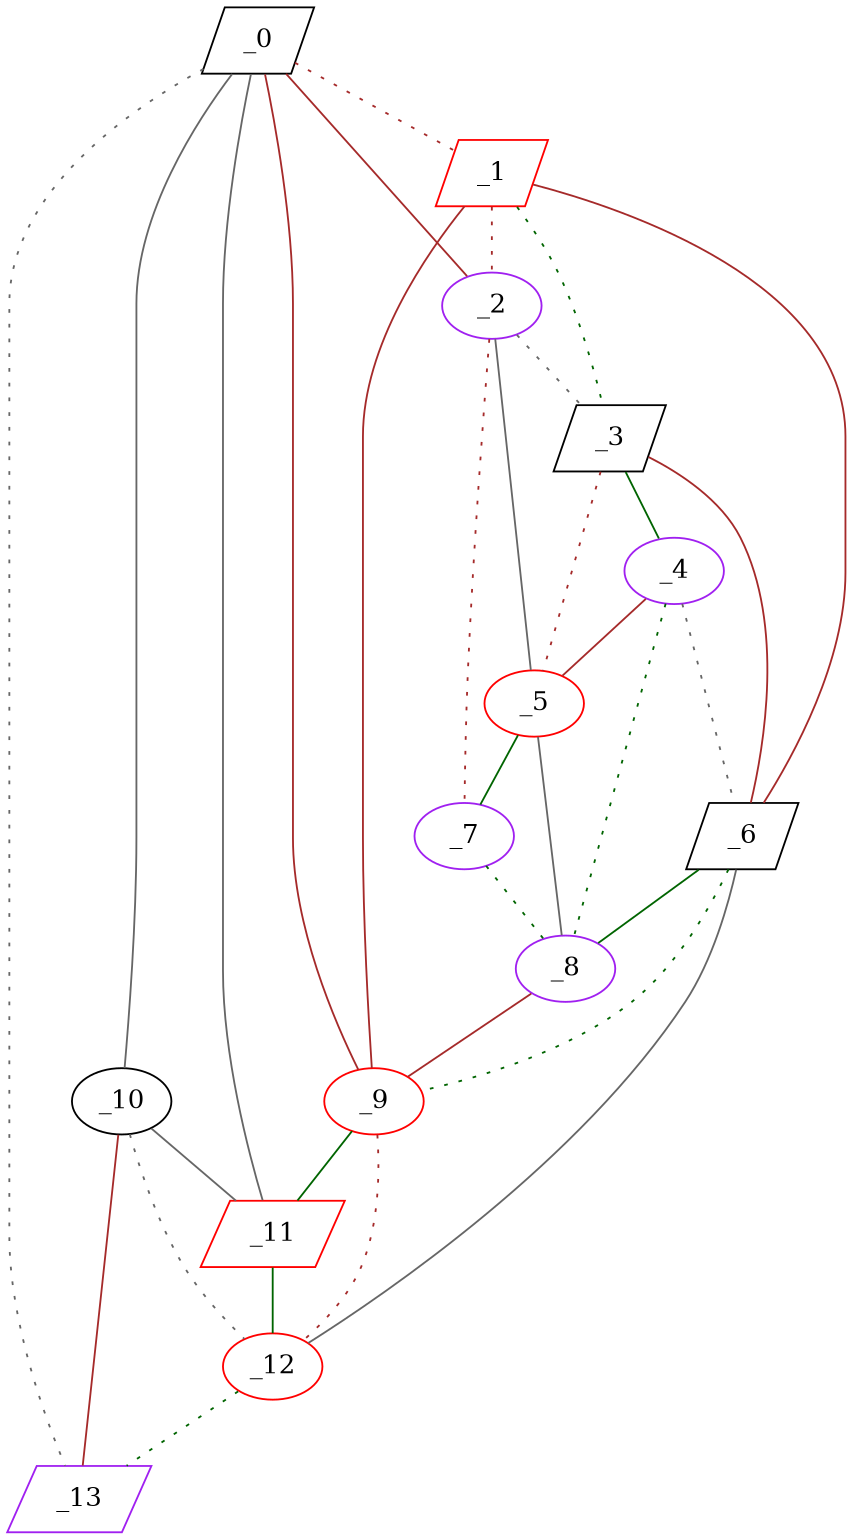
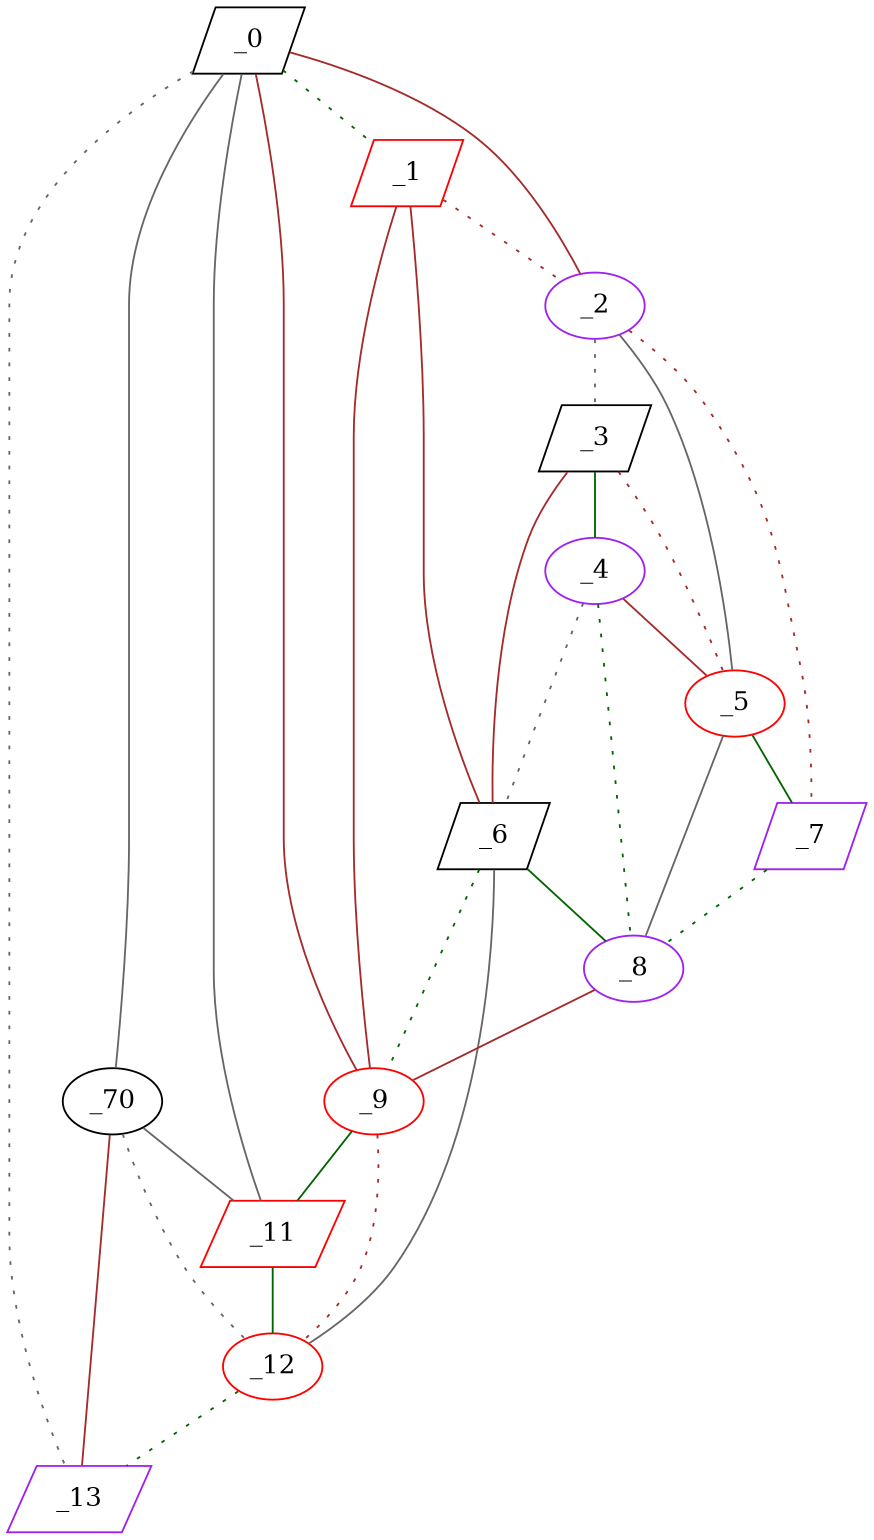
(375, 107) -> (328, 107)
(571, 301) -> none
(464, 836) -> (810, 836)
(122, 1101) -> (112, 1101)
